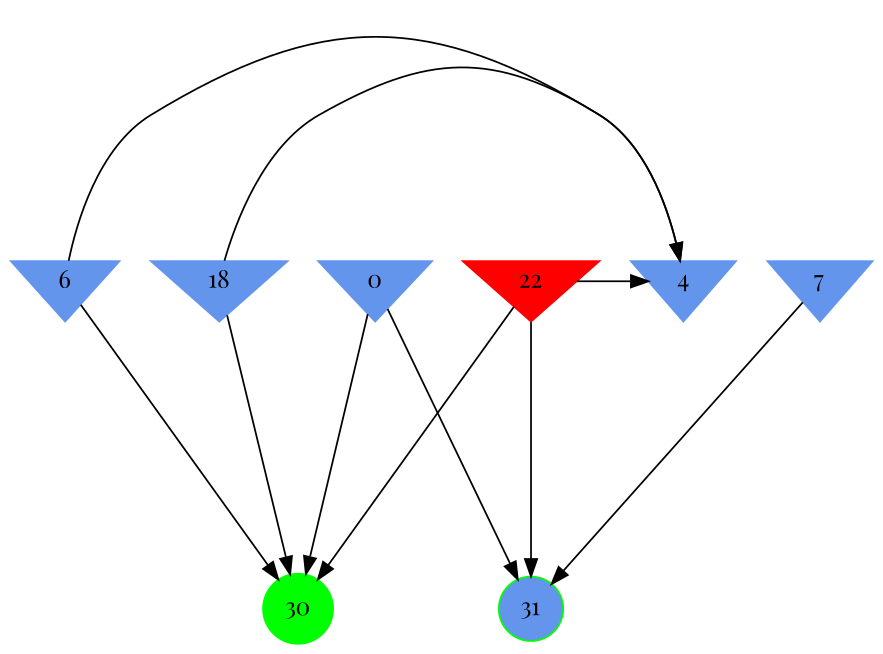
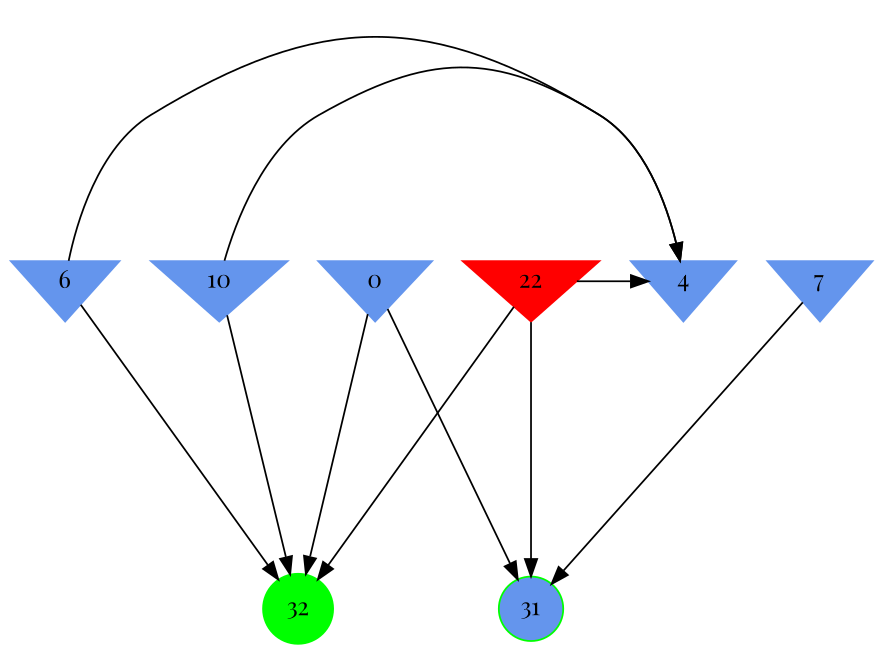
(219, 281) -> (219, 281)
(298, 609) -> (298, 609)
